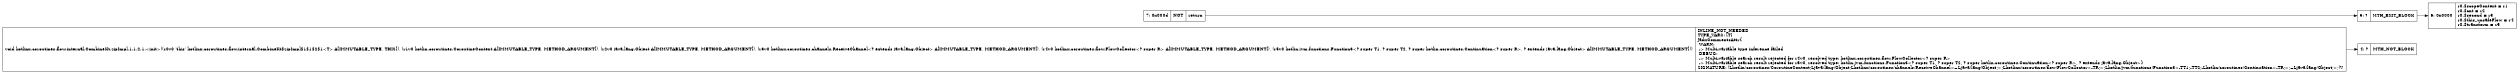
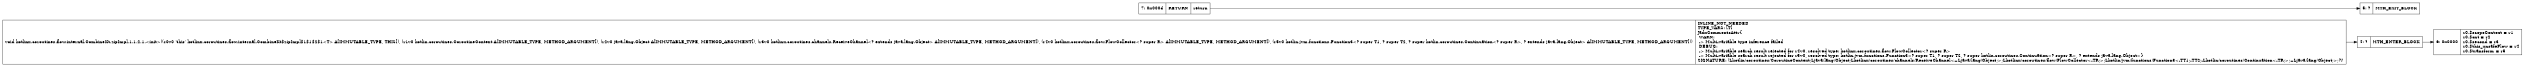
(1178, 16) -> (1178, 8)
(2421, 16) -> (2427, 42)
(2394, 49) -> (2396, 42)
